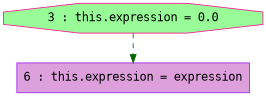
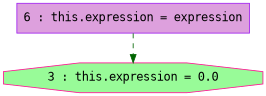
(133, 44) -> (133, 44)
